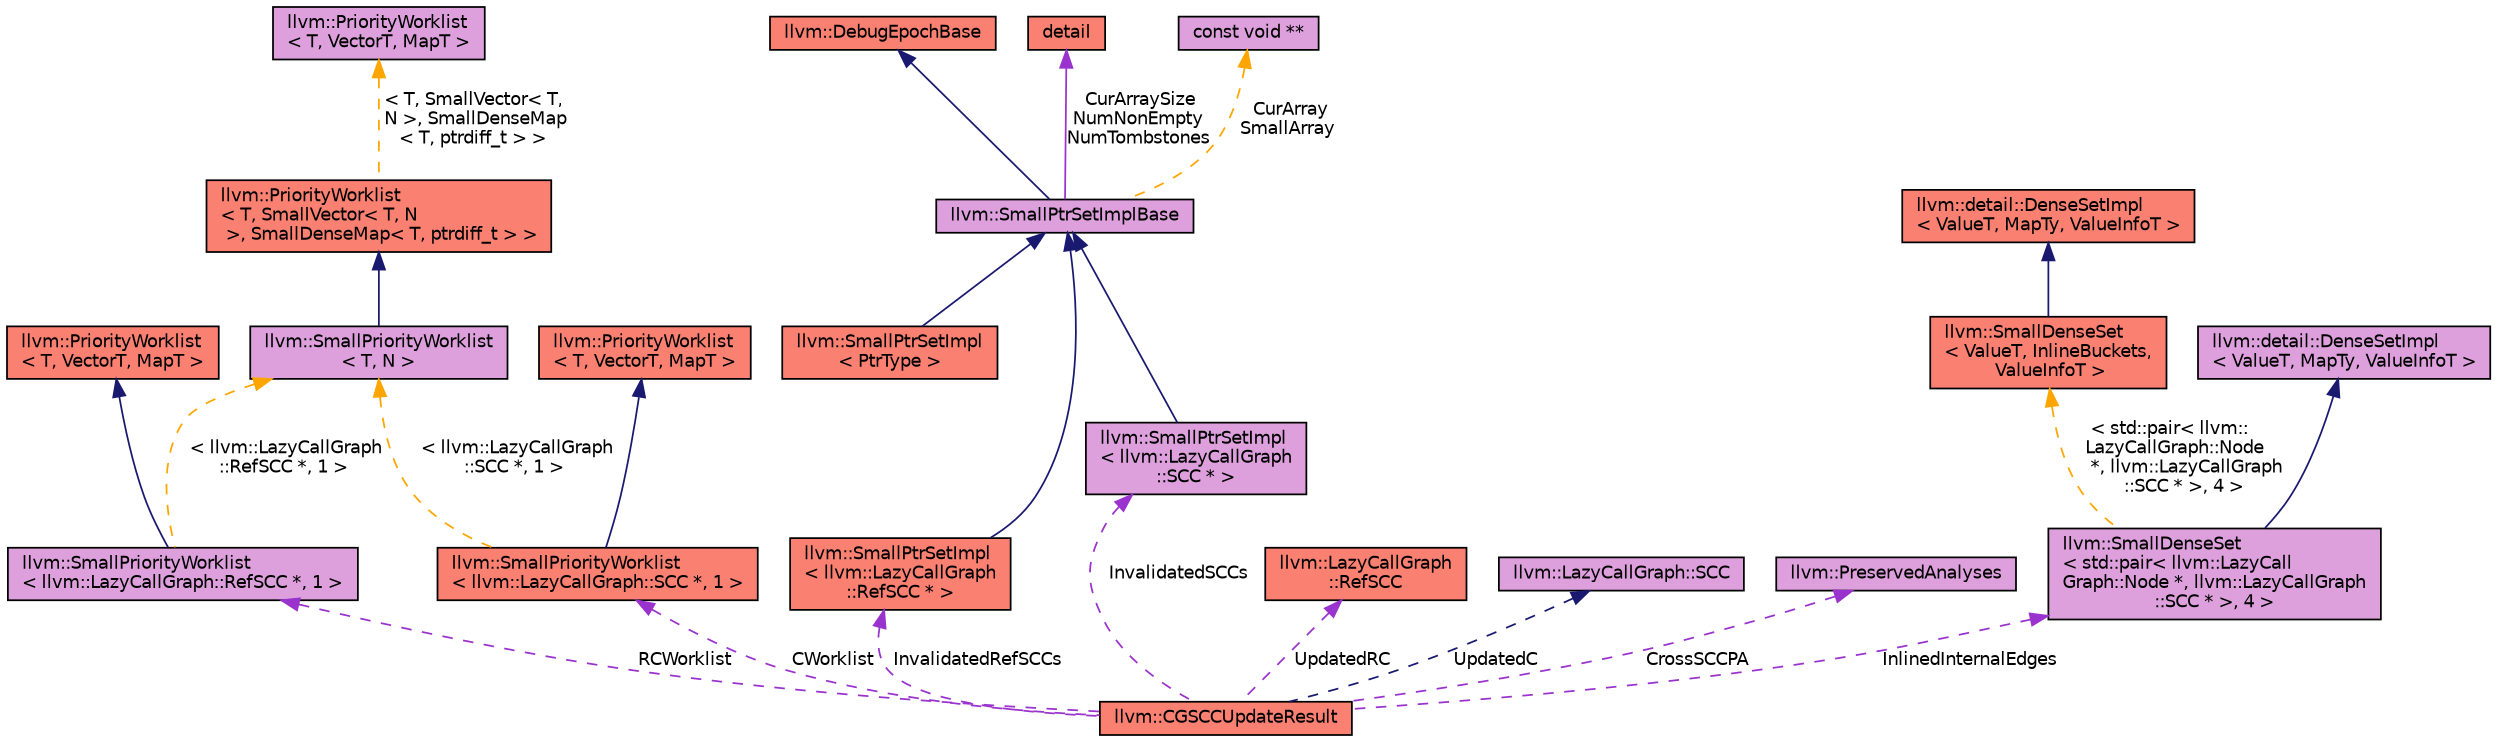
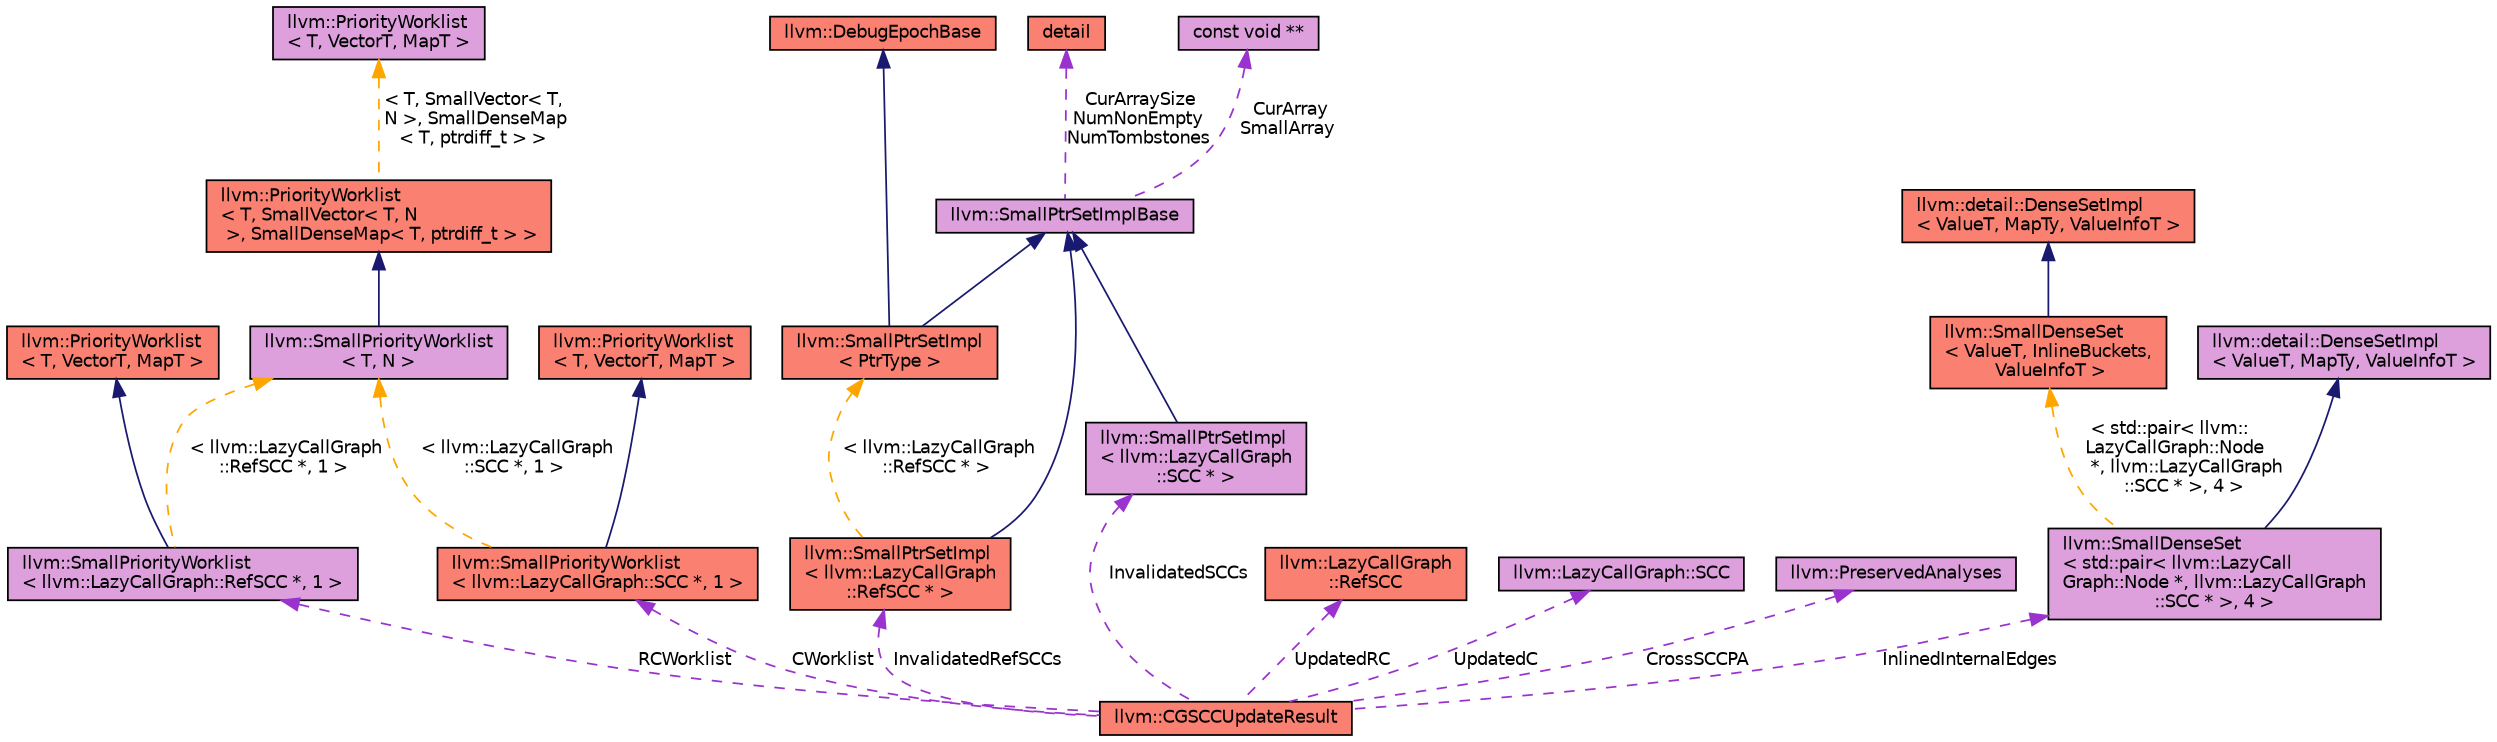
(980, 131) -> (886, 197)
(1066, 134) -> (1066, 134)
(1206, 153) -> (1206, 153)
none -> (829, 468)
(1434, 657) -> (1434, 657)
